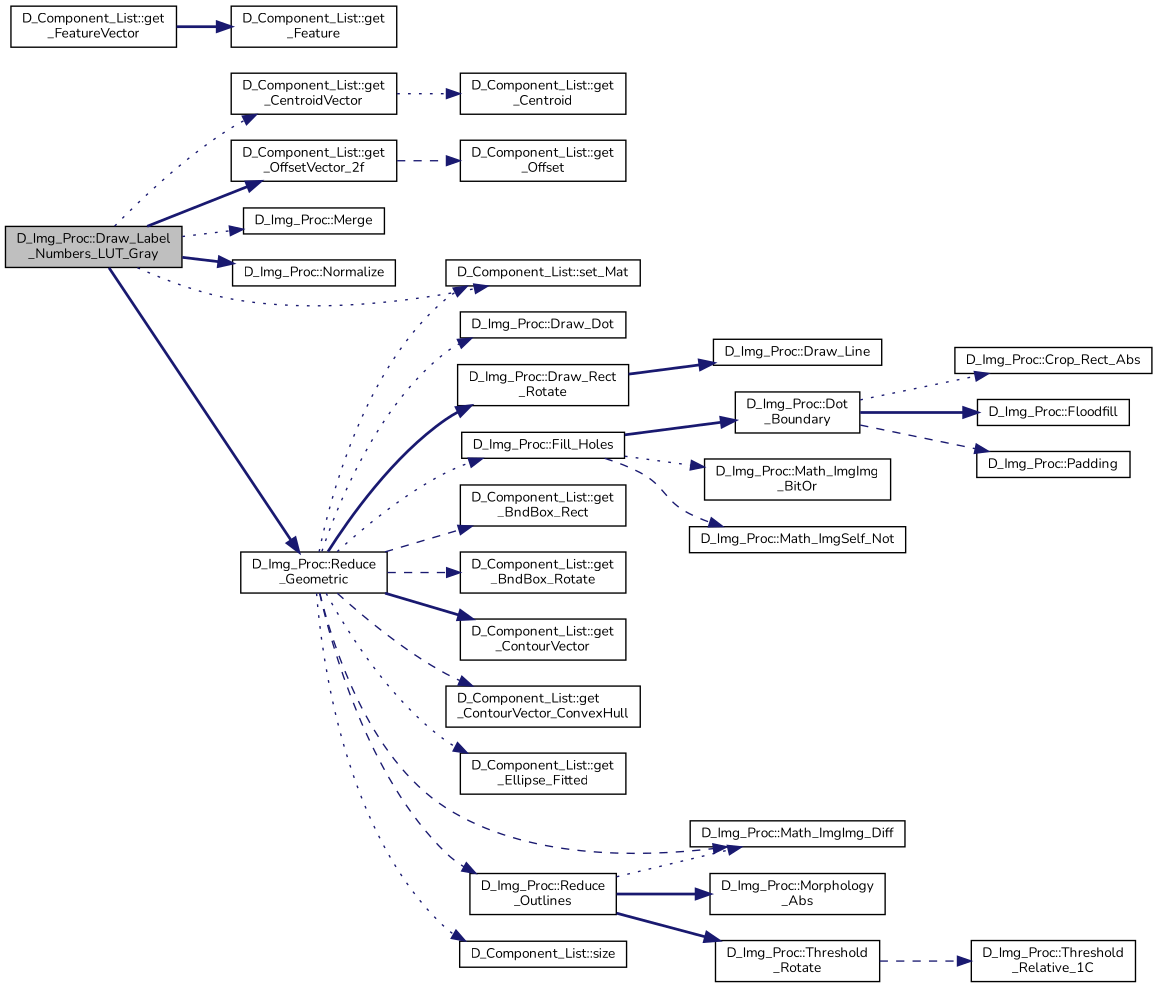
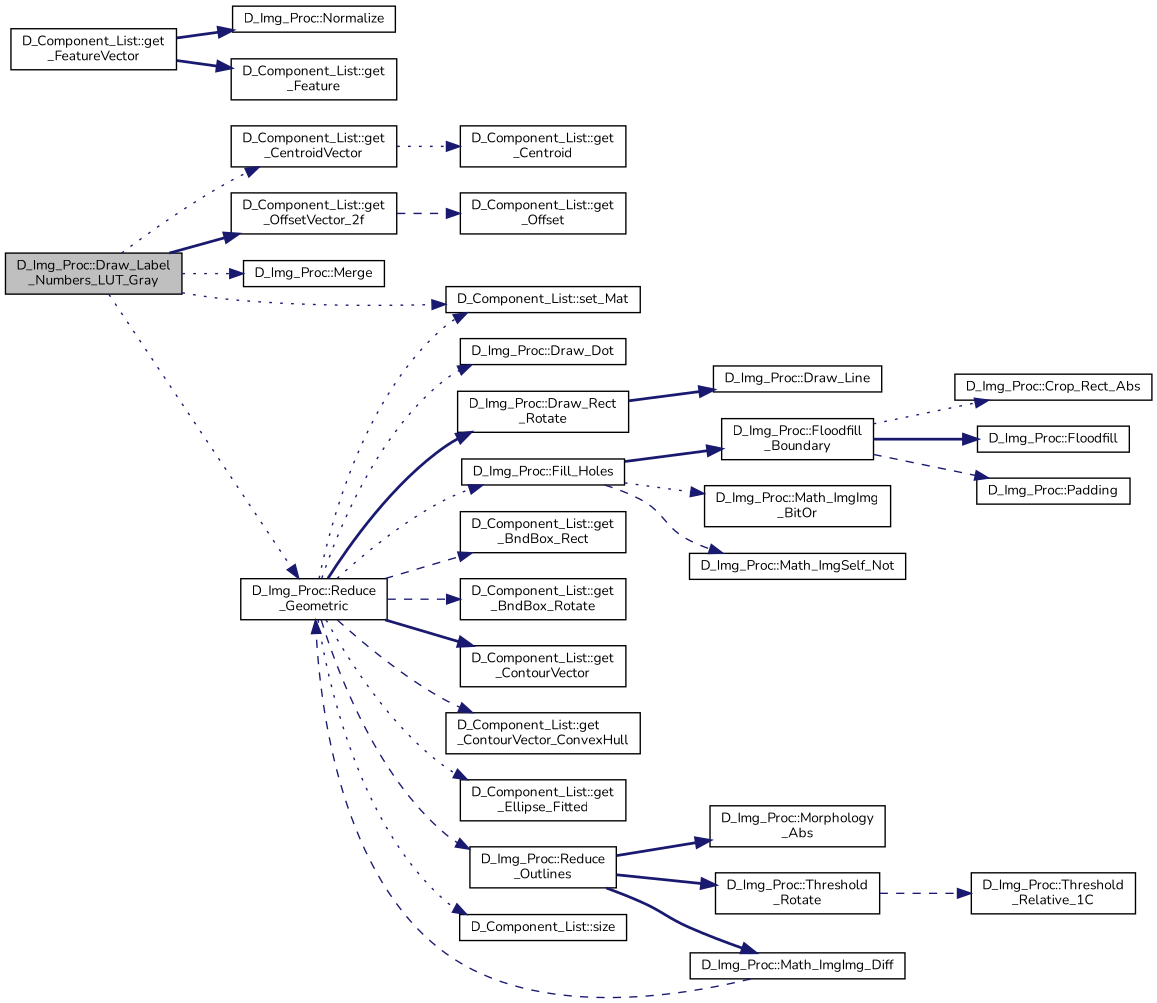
(200, 260) -> (198, 35)
(200, 404) -> (200, 431)
(798, 412) -> (798, 439)
(455, 813) -> (431, 940)
(672, 863) -> (674, 920)
